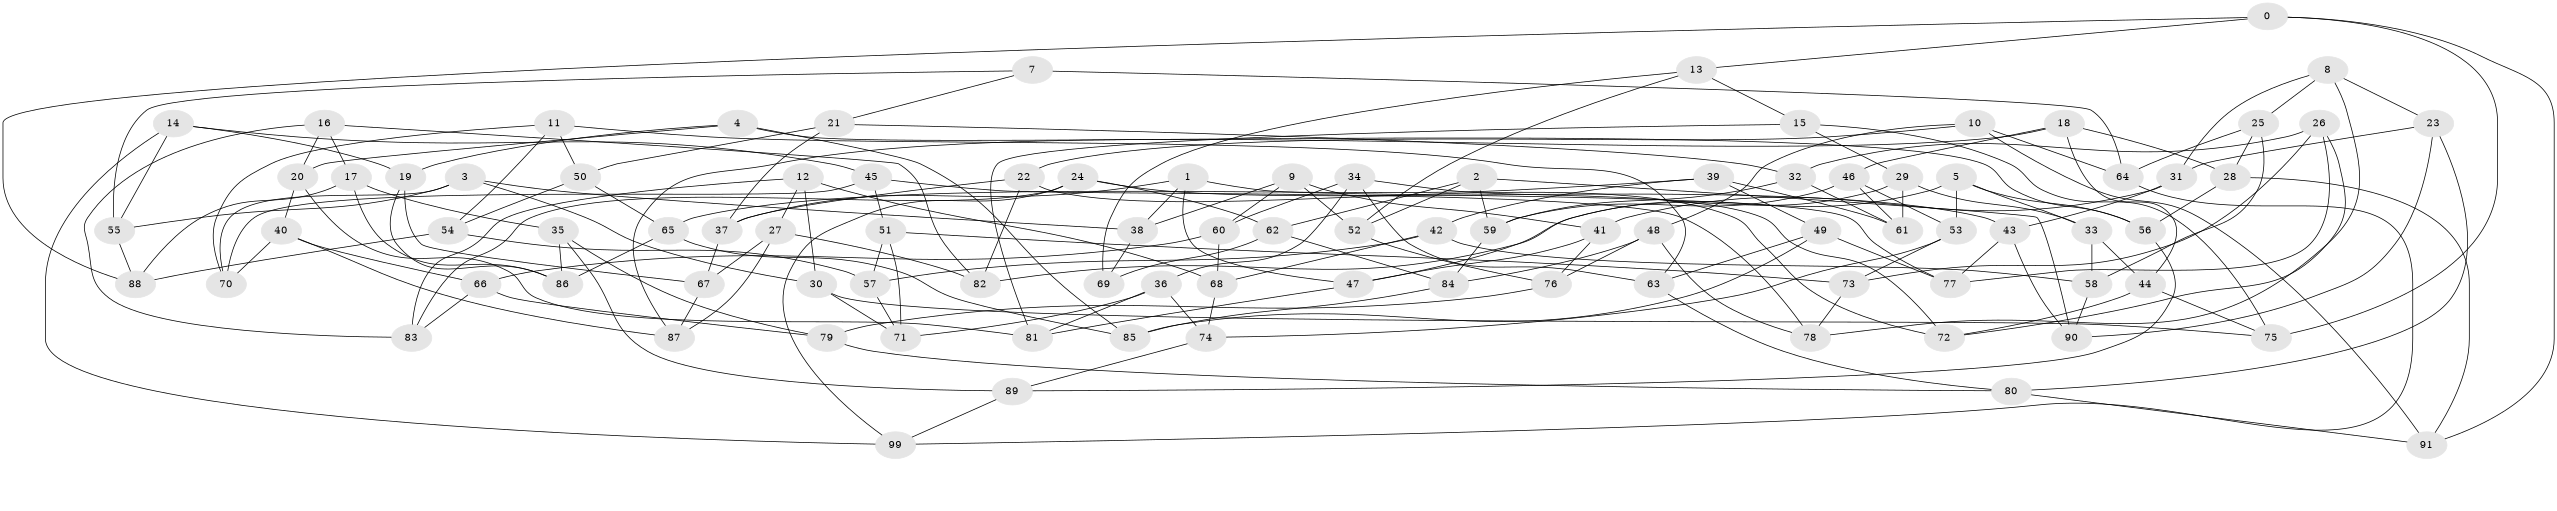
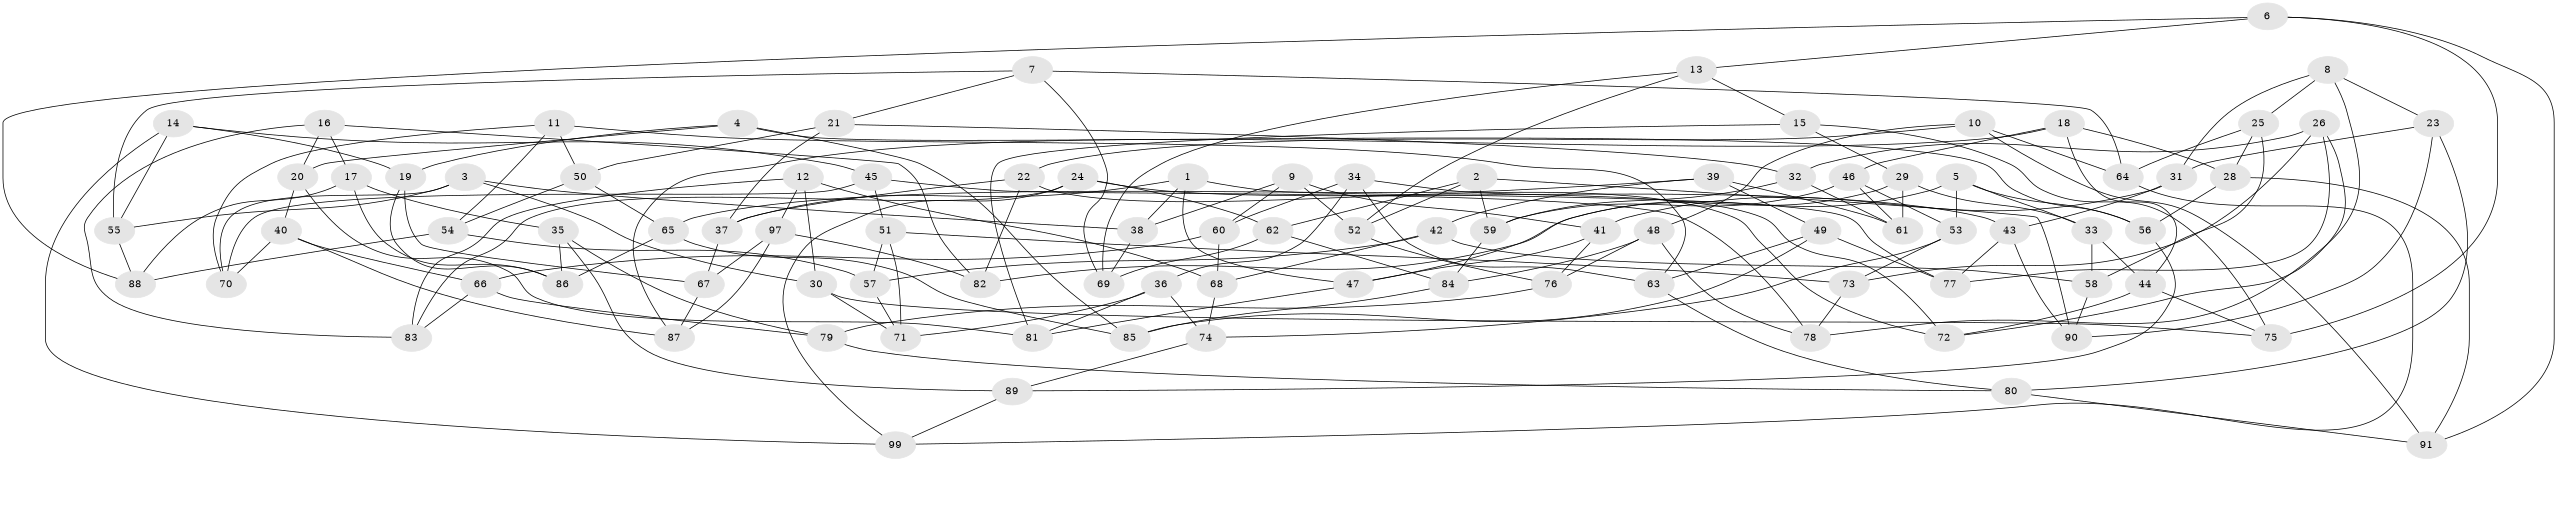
(2268, 16) -> (2268, 16)
none -> (1107, 171)
(776, 231) -> (776, 231)
